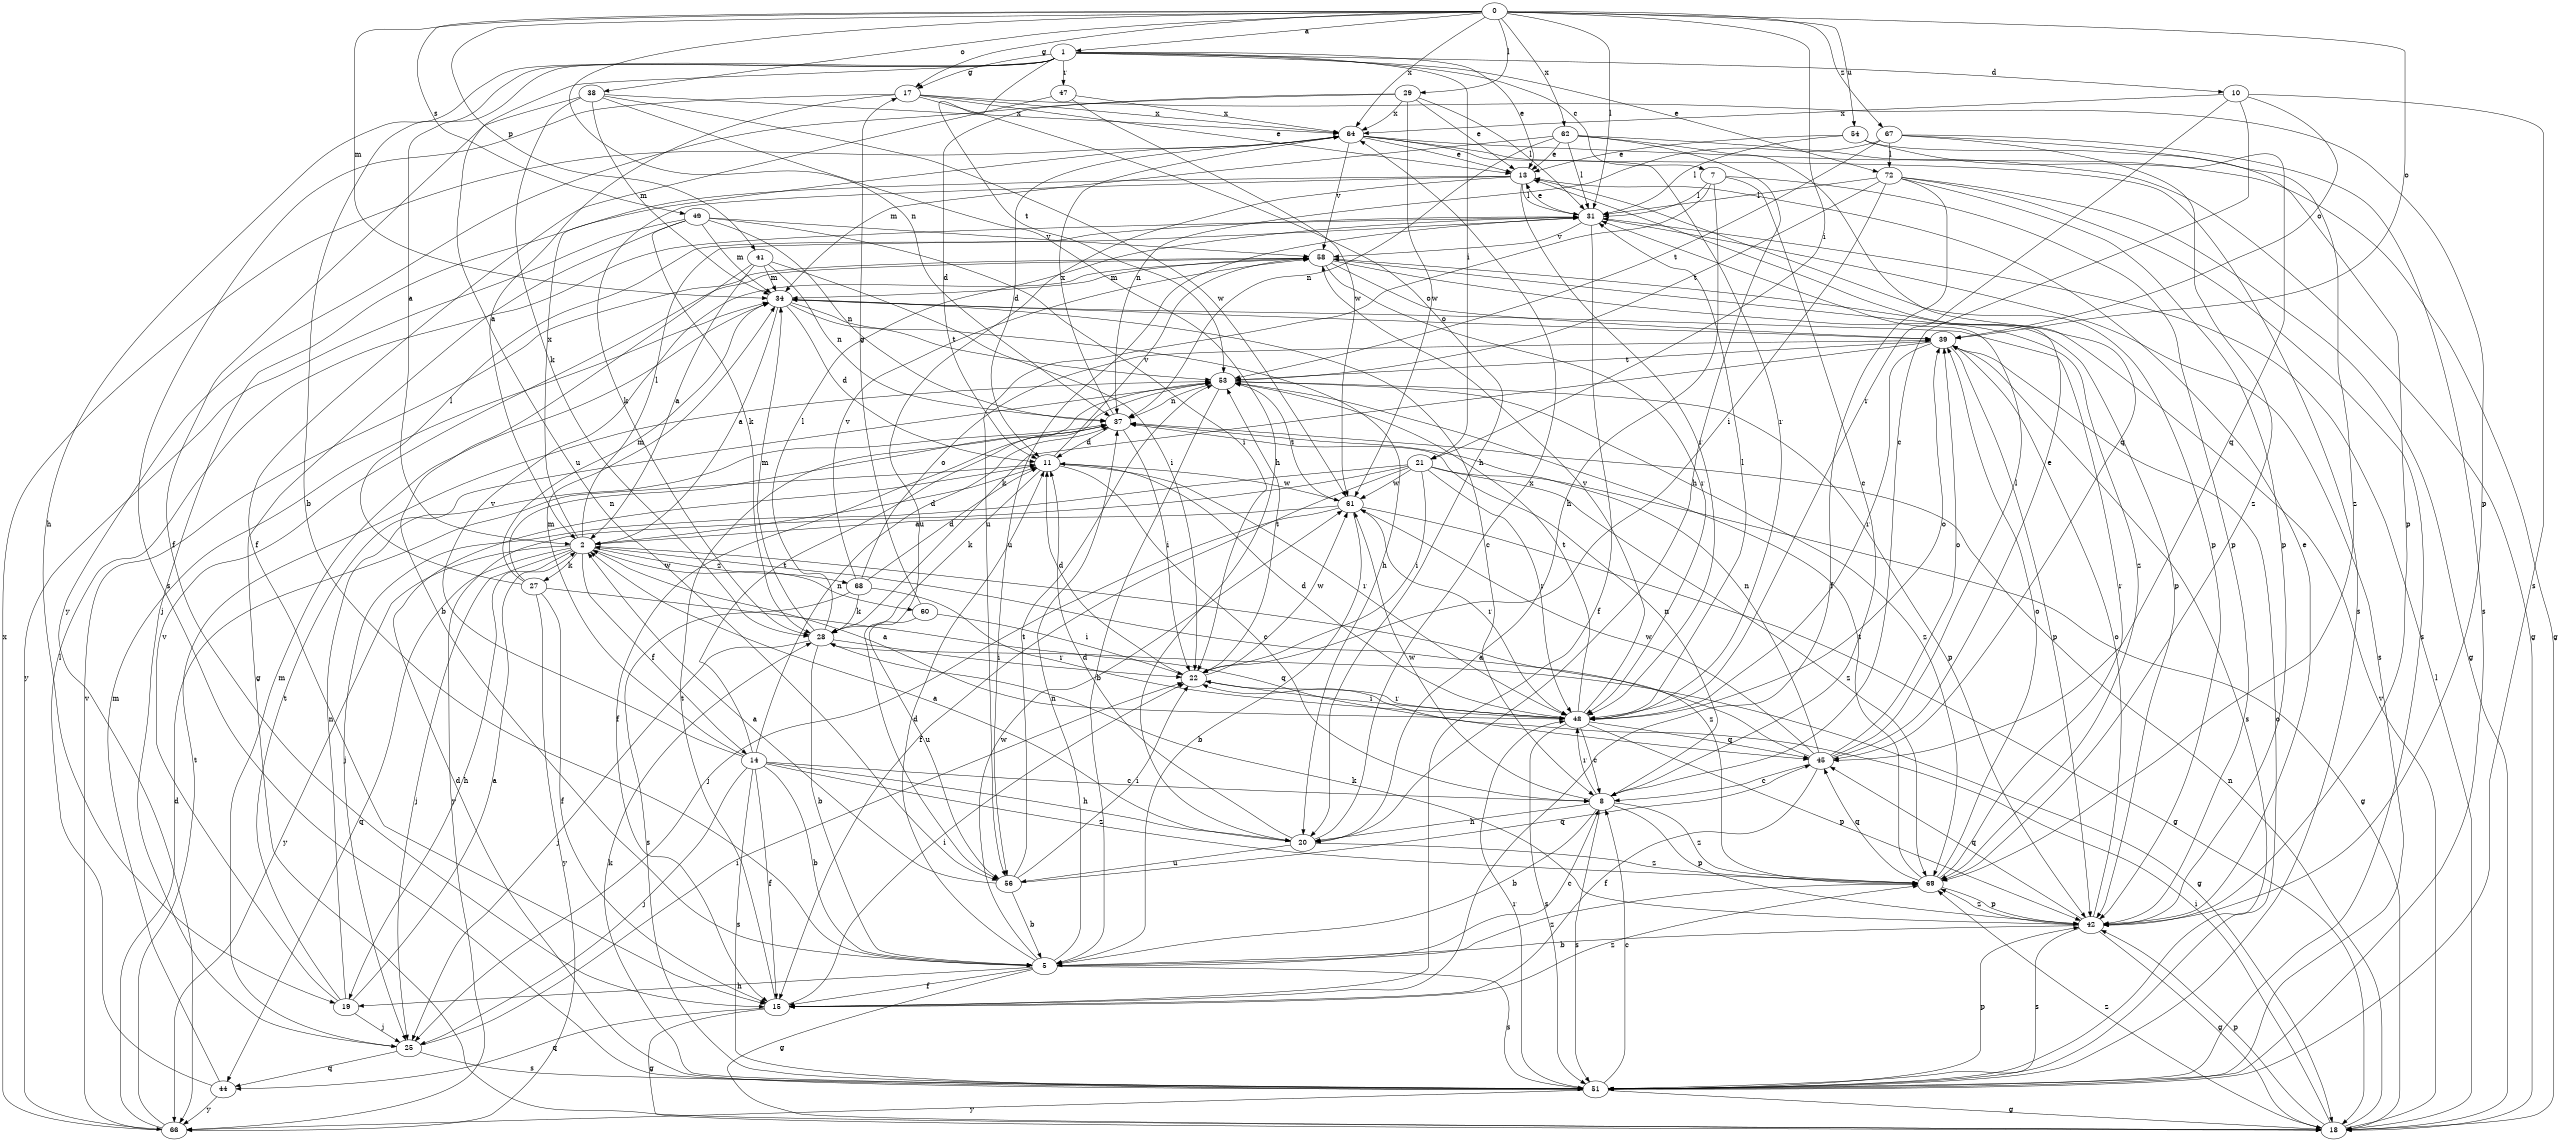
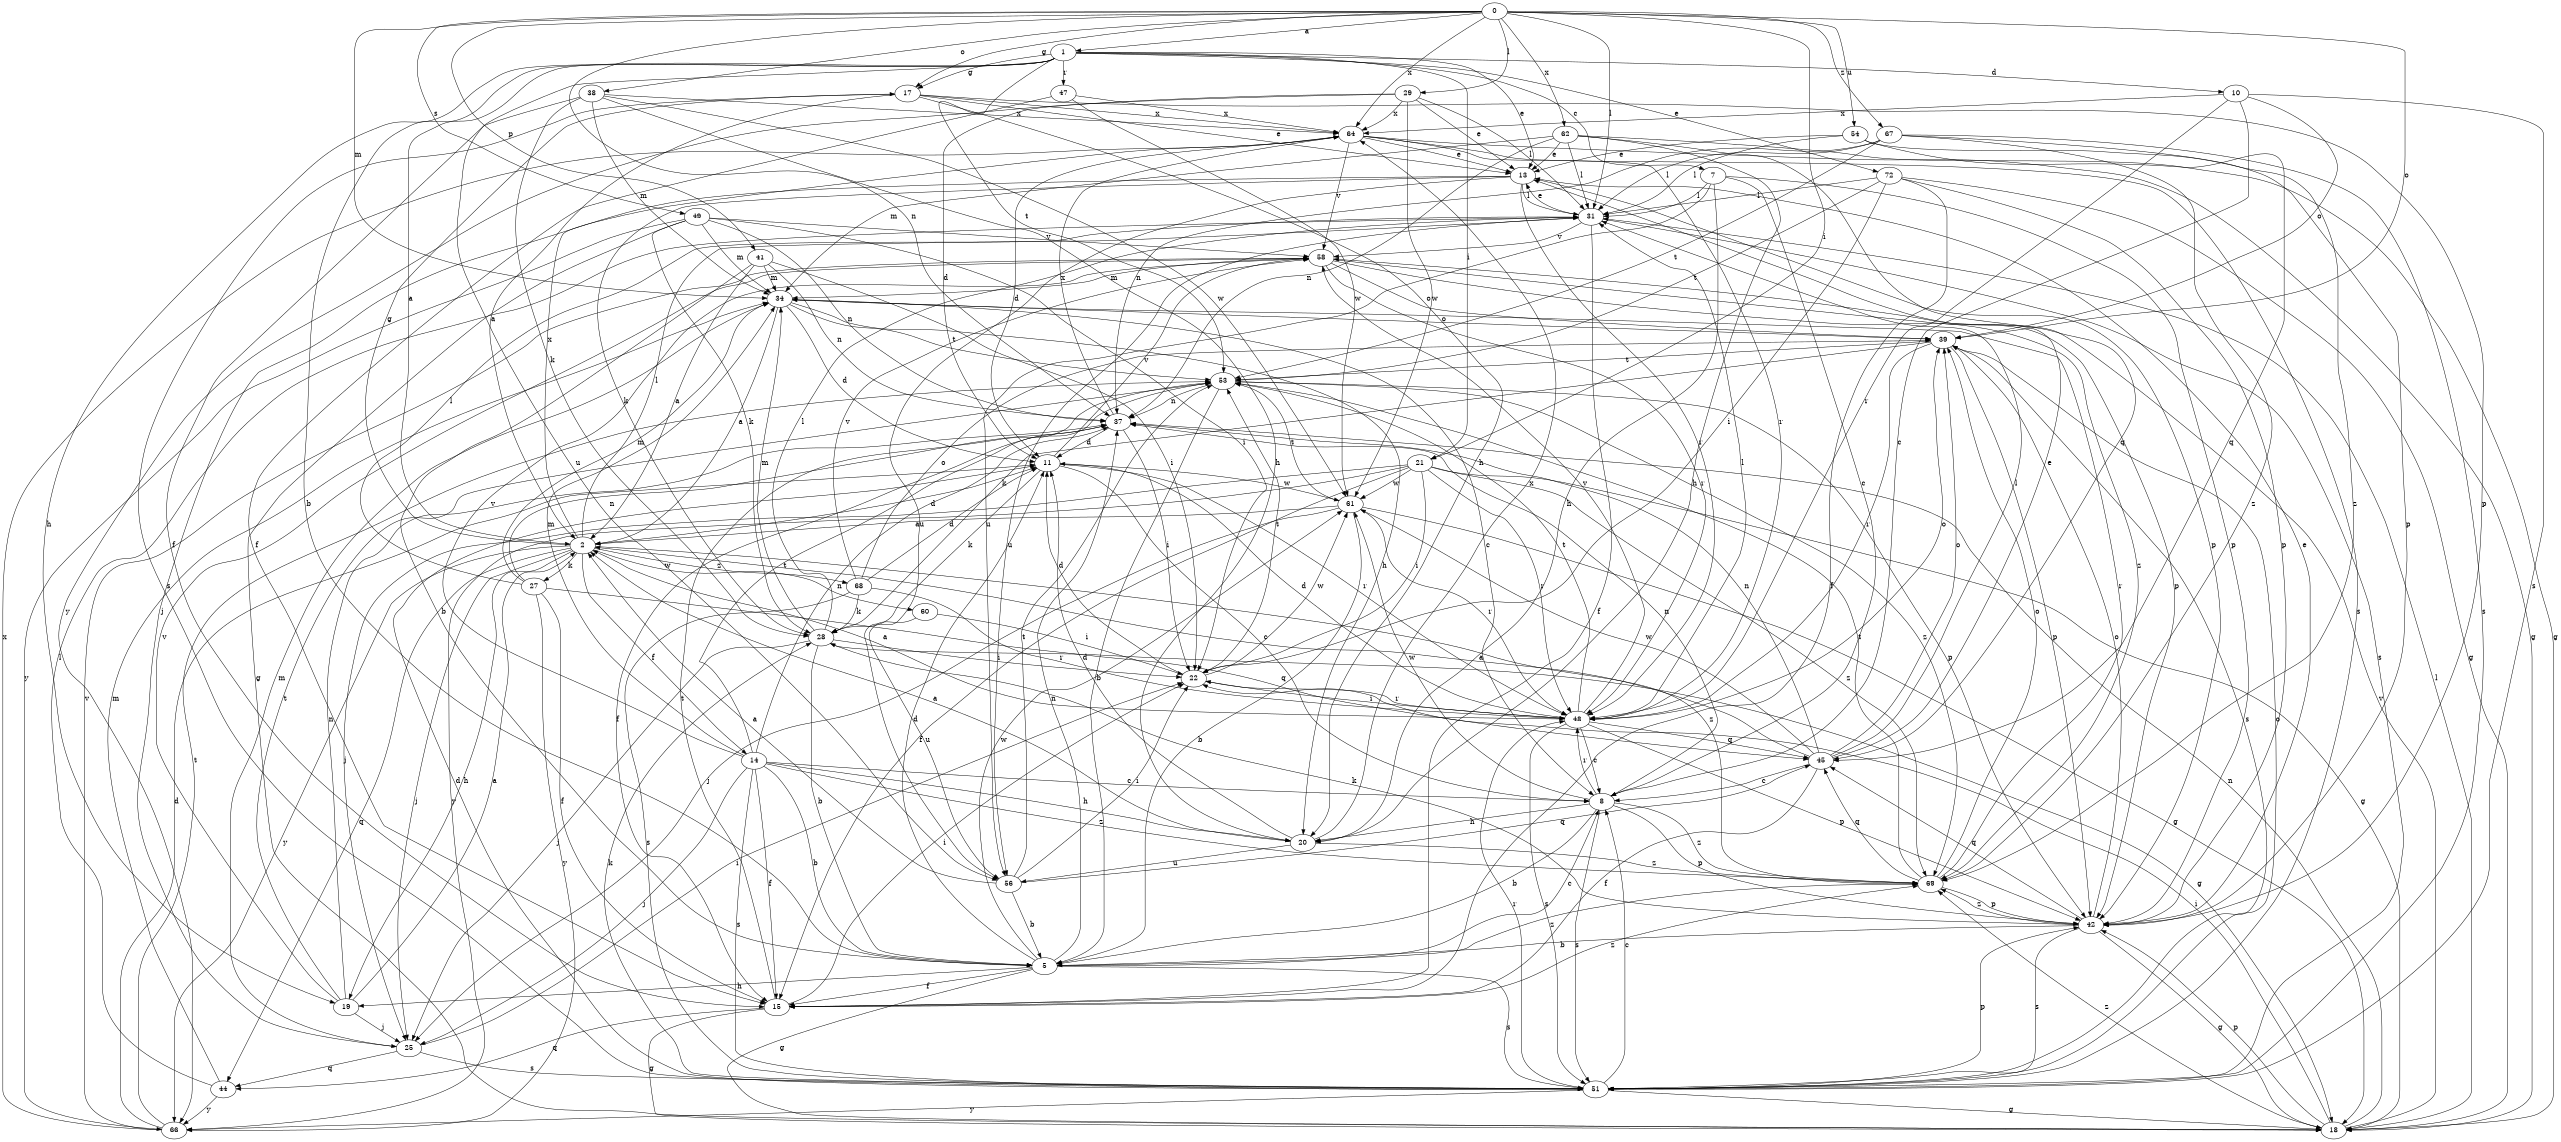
(1889, 153) -> (1757, 153)
(860, 350) -> (452, 233)
(2403, 748) -> none
